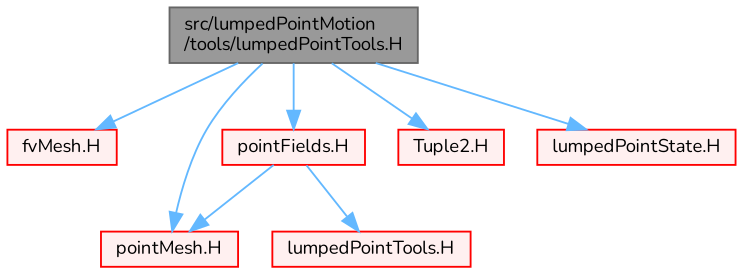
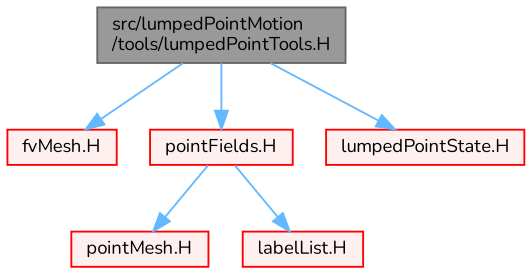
(206, 131) -> none
(451, 147) -> none
(371, 249) -> (303, 249)
